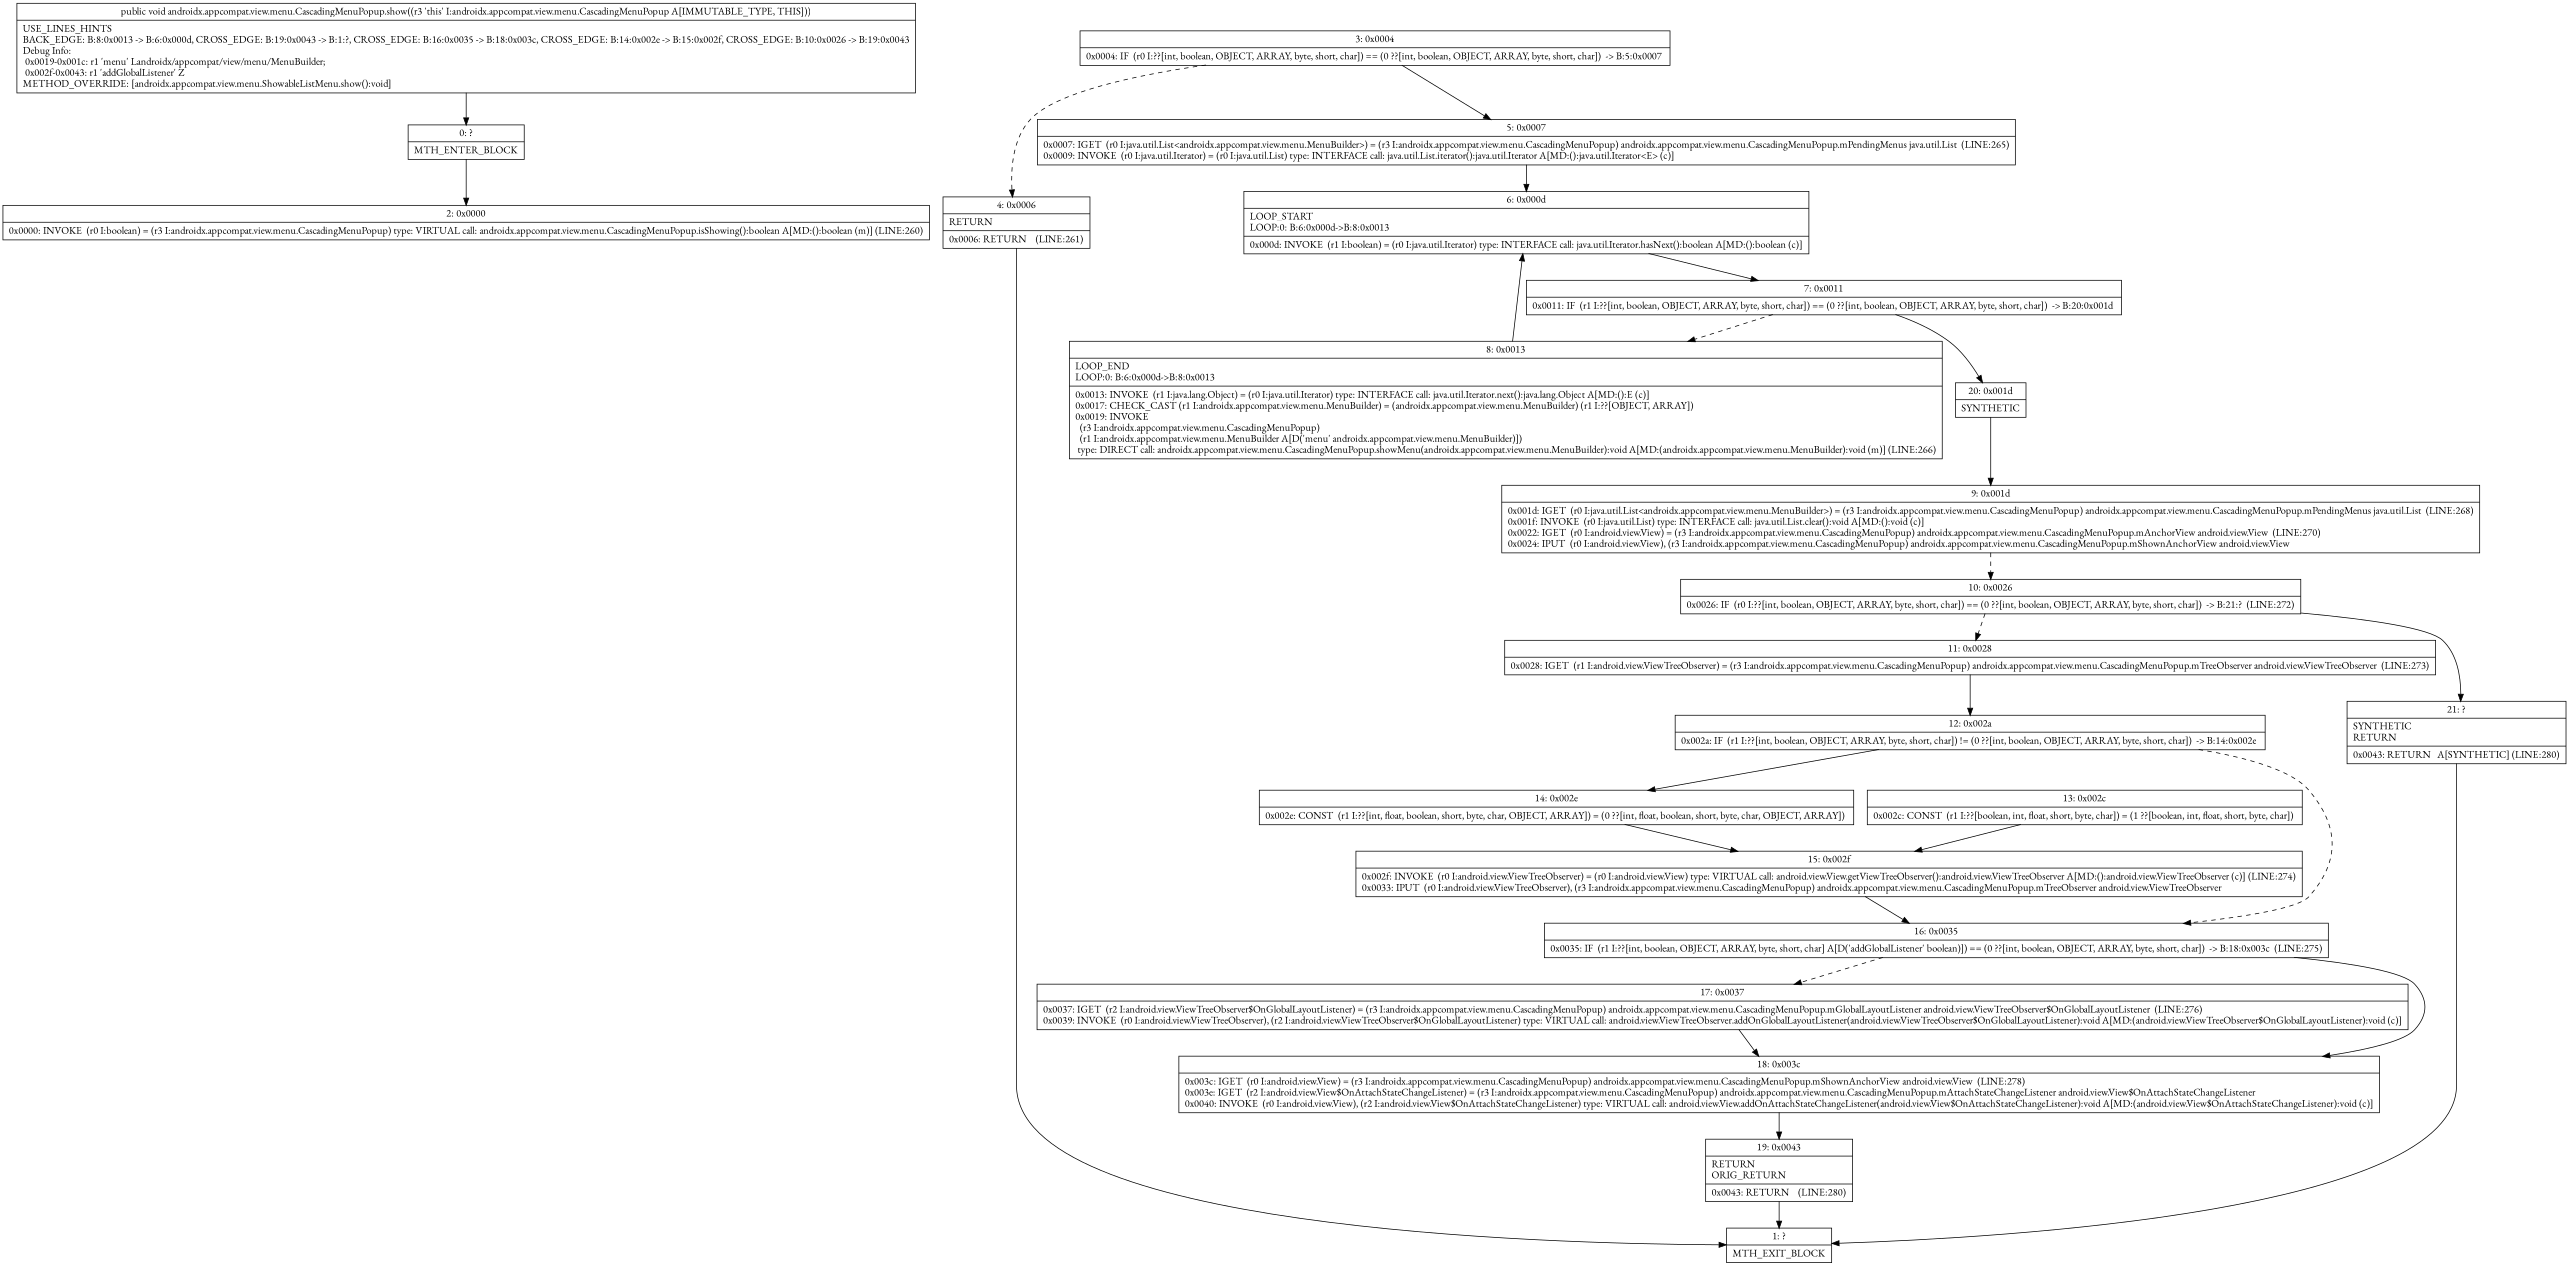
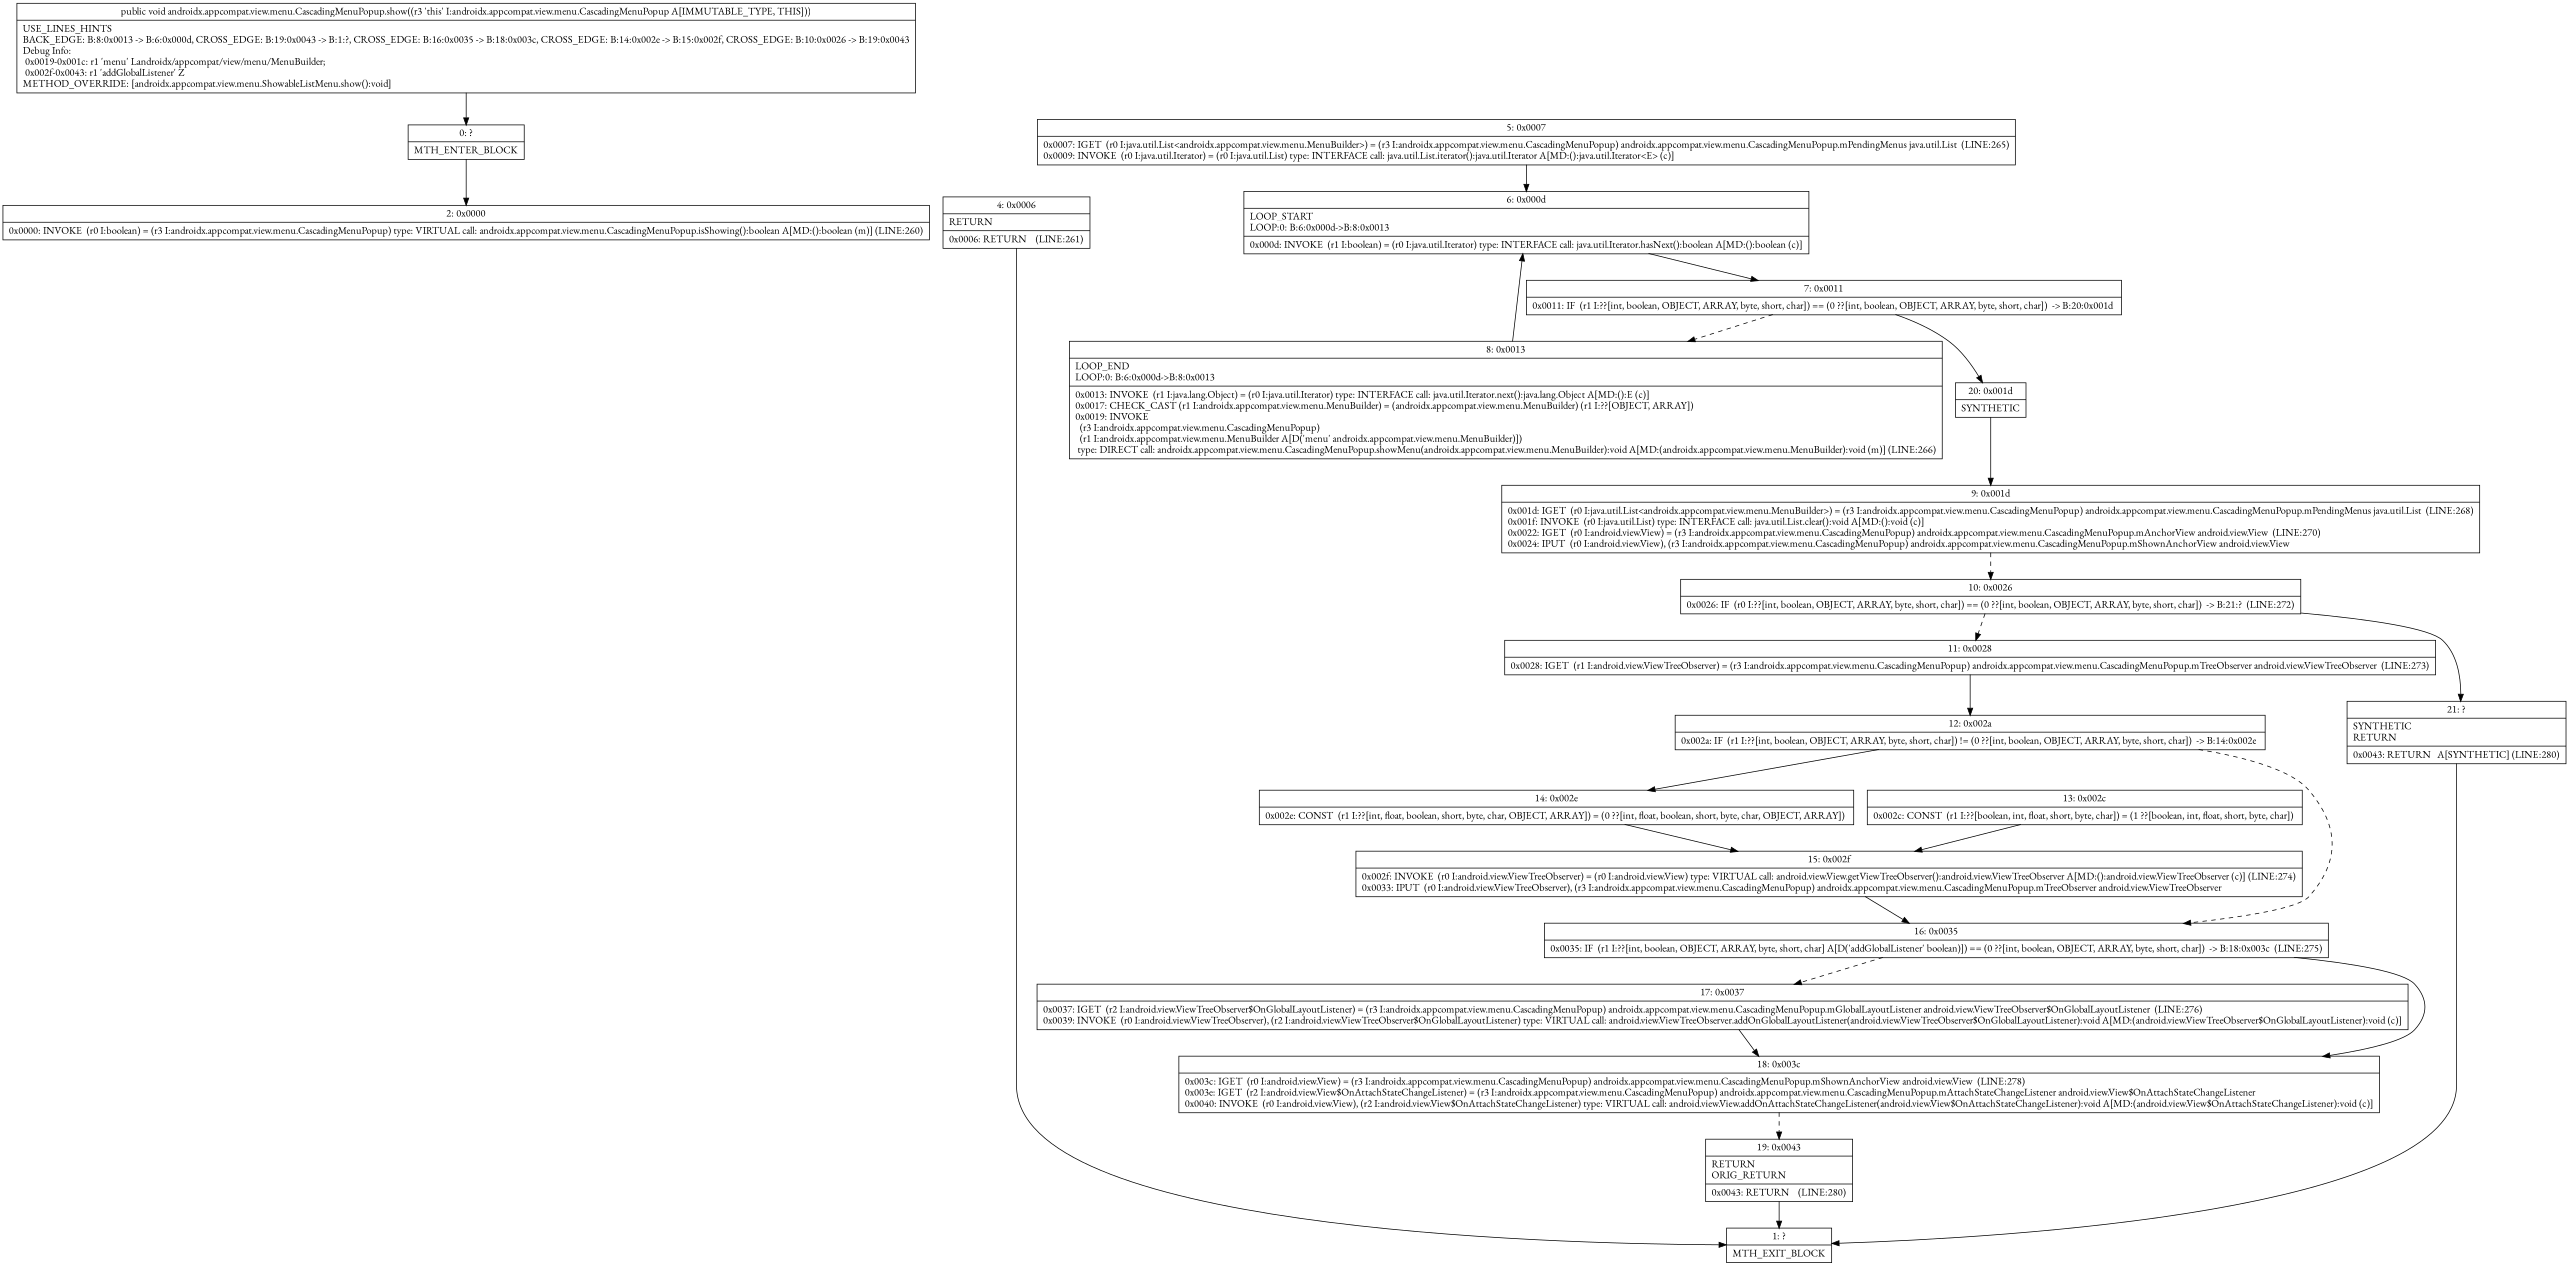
(1375, 48) -> none
(1779, 1122) -> (1779, 1122)
